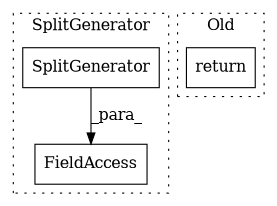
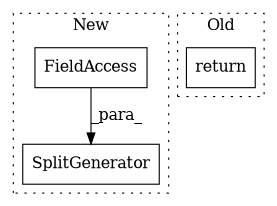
(91, 26) -> (91, 26)
(91, 110) -> (91, 110)
